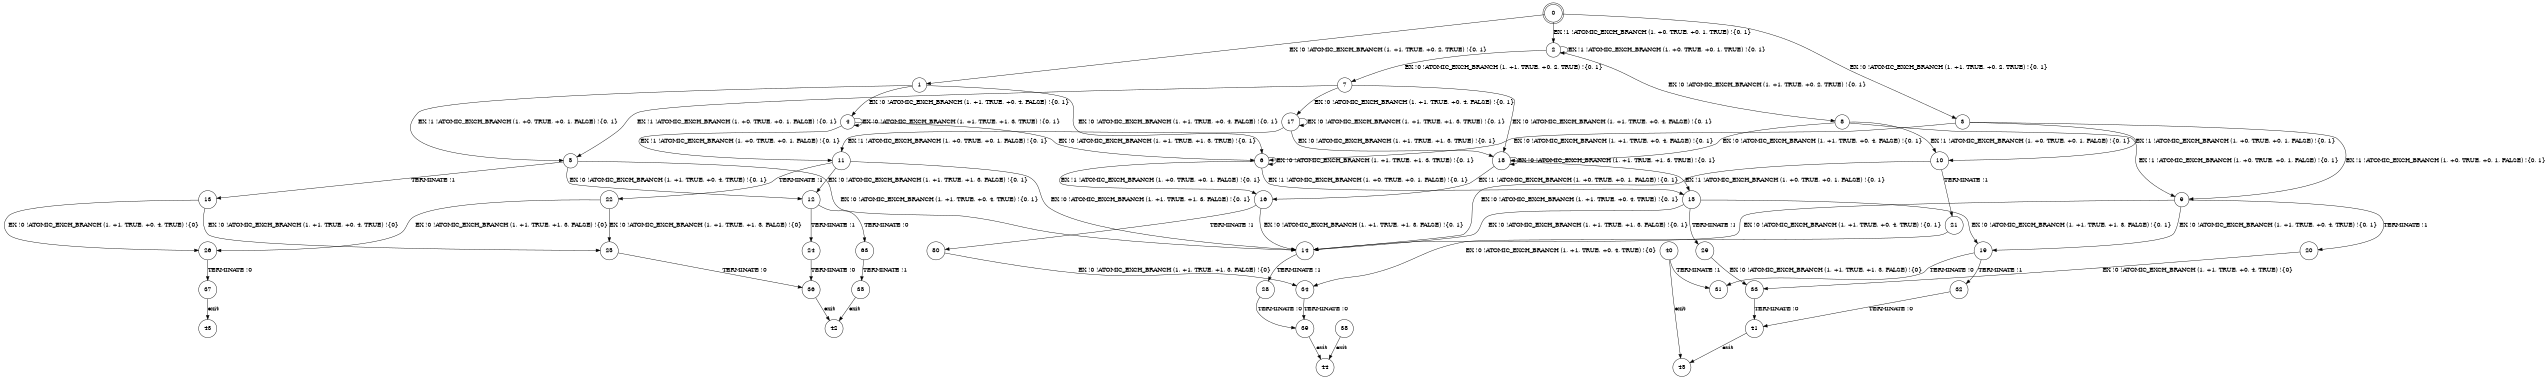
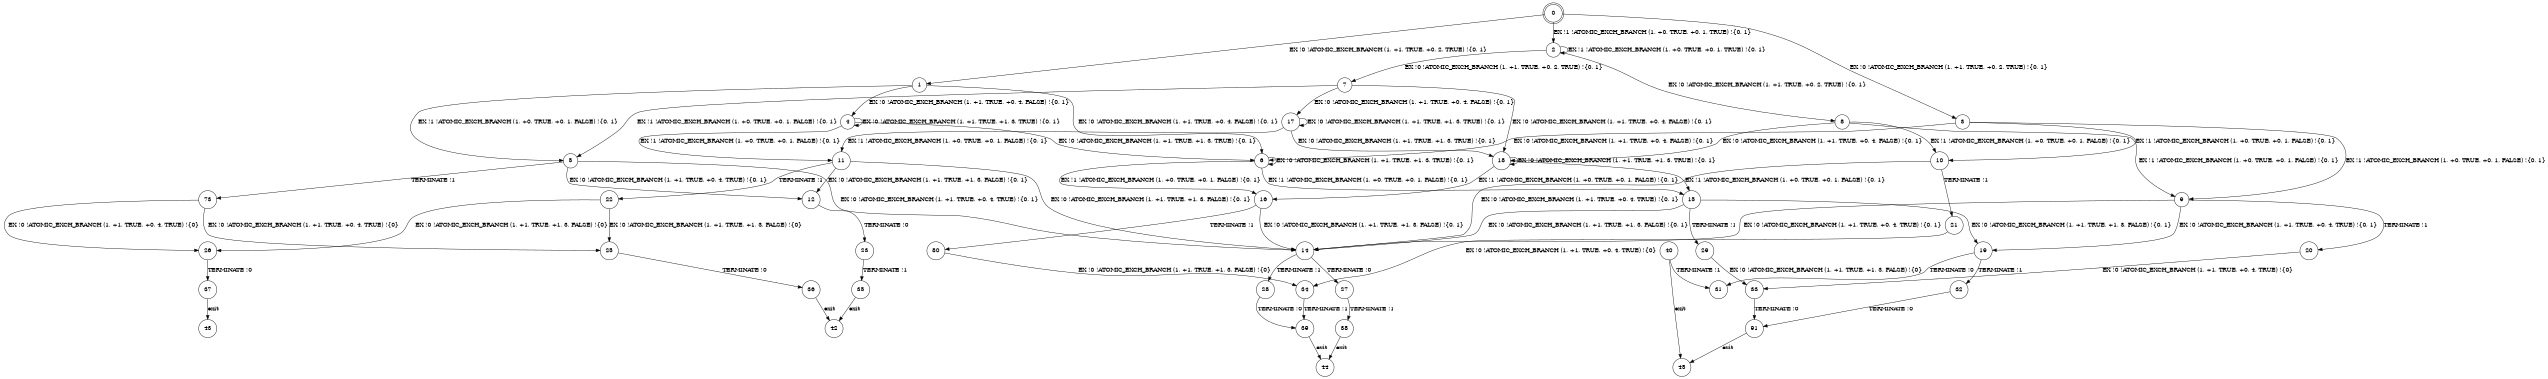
(208, 200) -> (208, 200)
(811, 251) -> none
(865, 251) -> (865, 251)
none -> (1344, 290)
(1326, 309) -> (1326, 309)
(1754, 329) -> (1754, 329)
